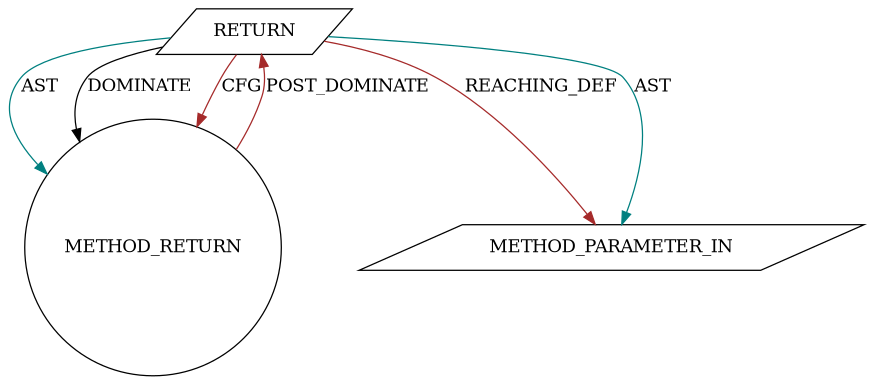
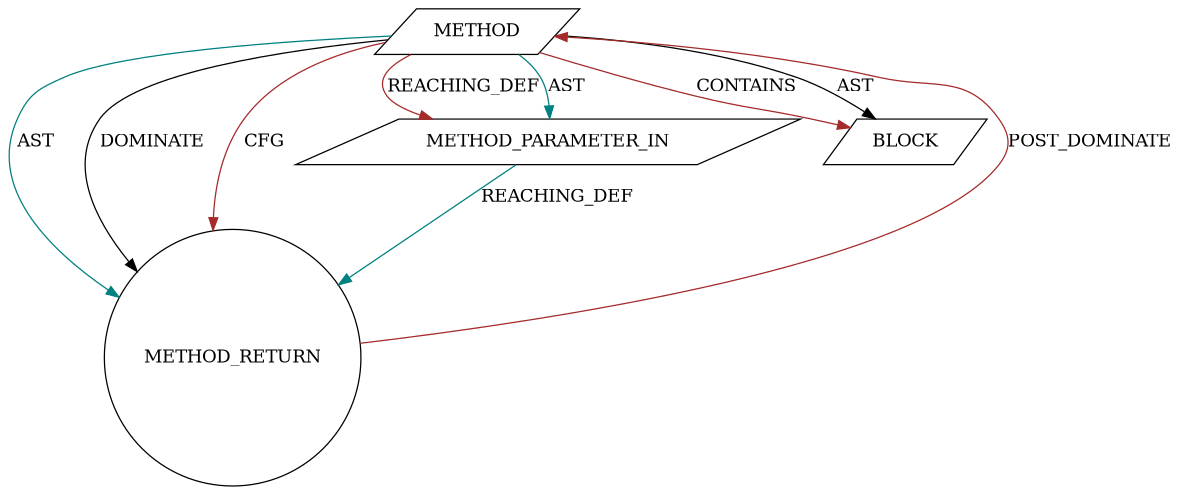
(254, 32) -> (477, 32)
none -> (905, 142)
none -> (433, 221)
